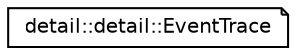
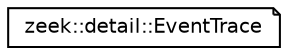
(148, 28) -> (144, 28)
